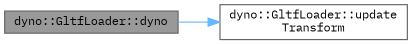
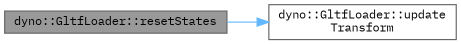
(91, 22) -> (116, 22)
